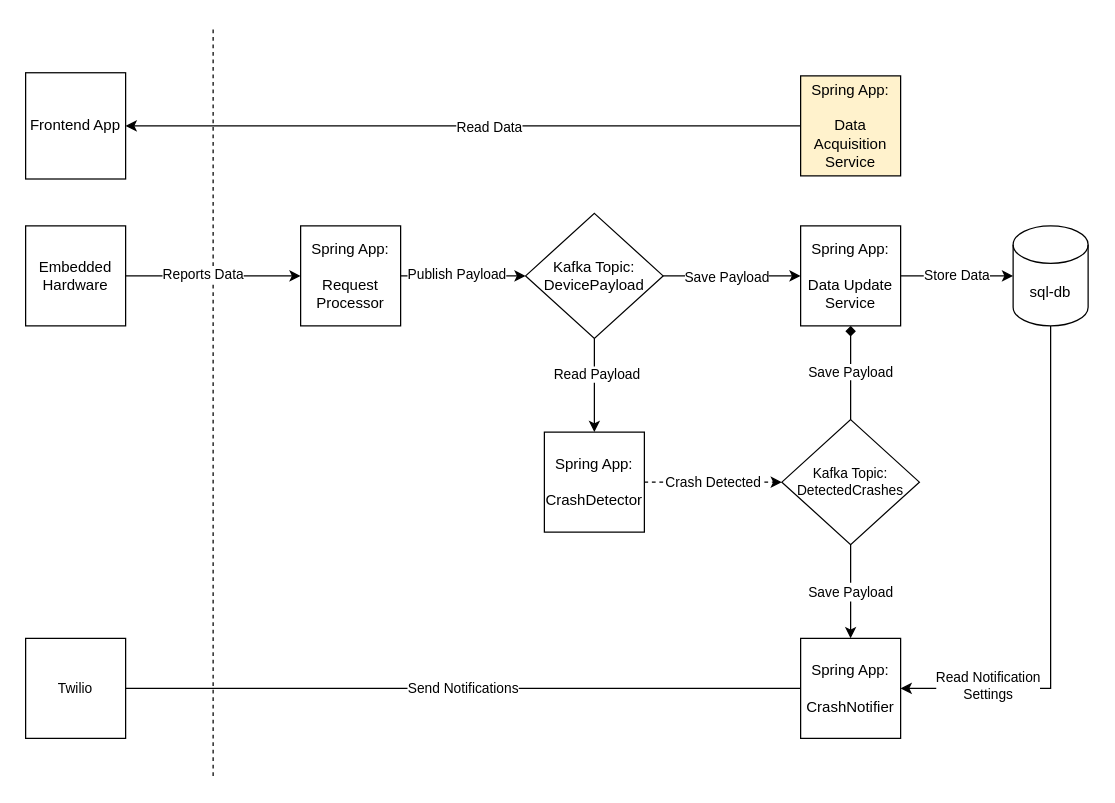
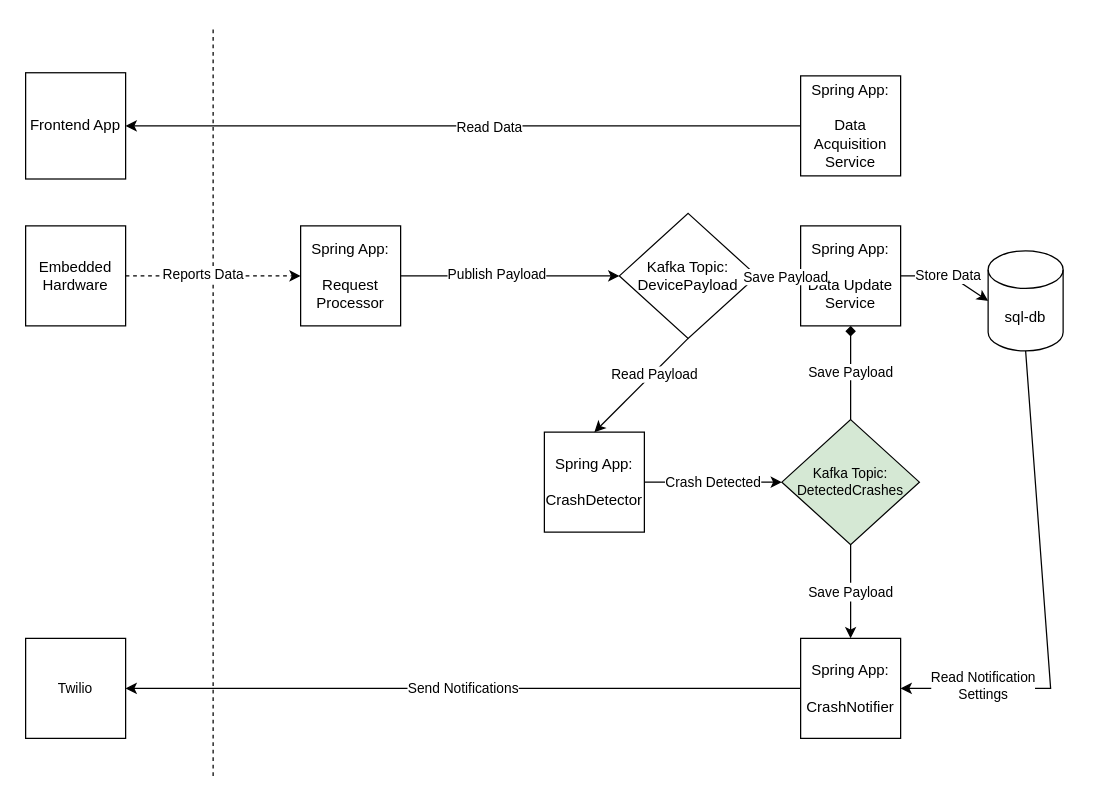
(851, 126) -> (851, 126)
(267, 276) -> (267, 276)
(594, 276) -> (688, 276)
(1051, 276) -> (1026, 301)
(656, 482) -> (656, 482)
(851, 482) -> (851, 482)
(131, 688) -> (135, 688)
